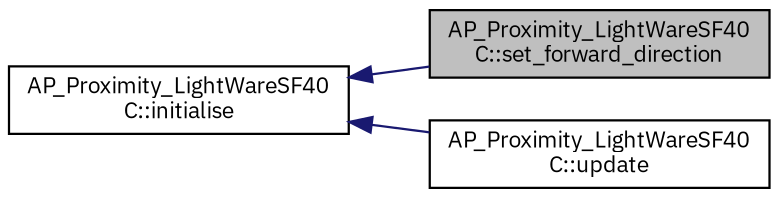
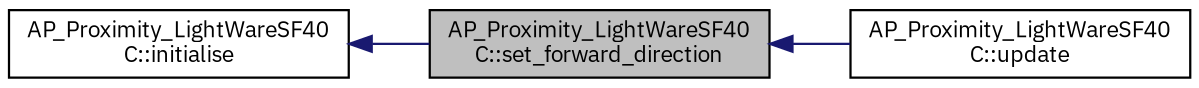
(401, 129) -> (822, 44)
